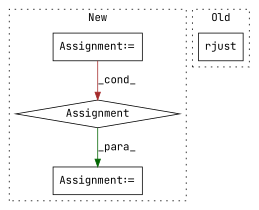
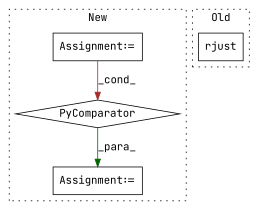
(98, 114) -> (98, 114)
